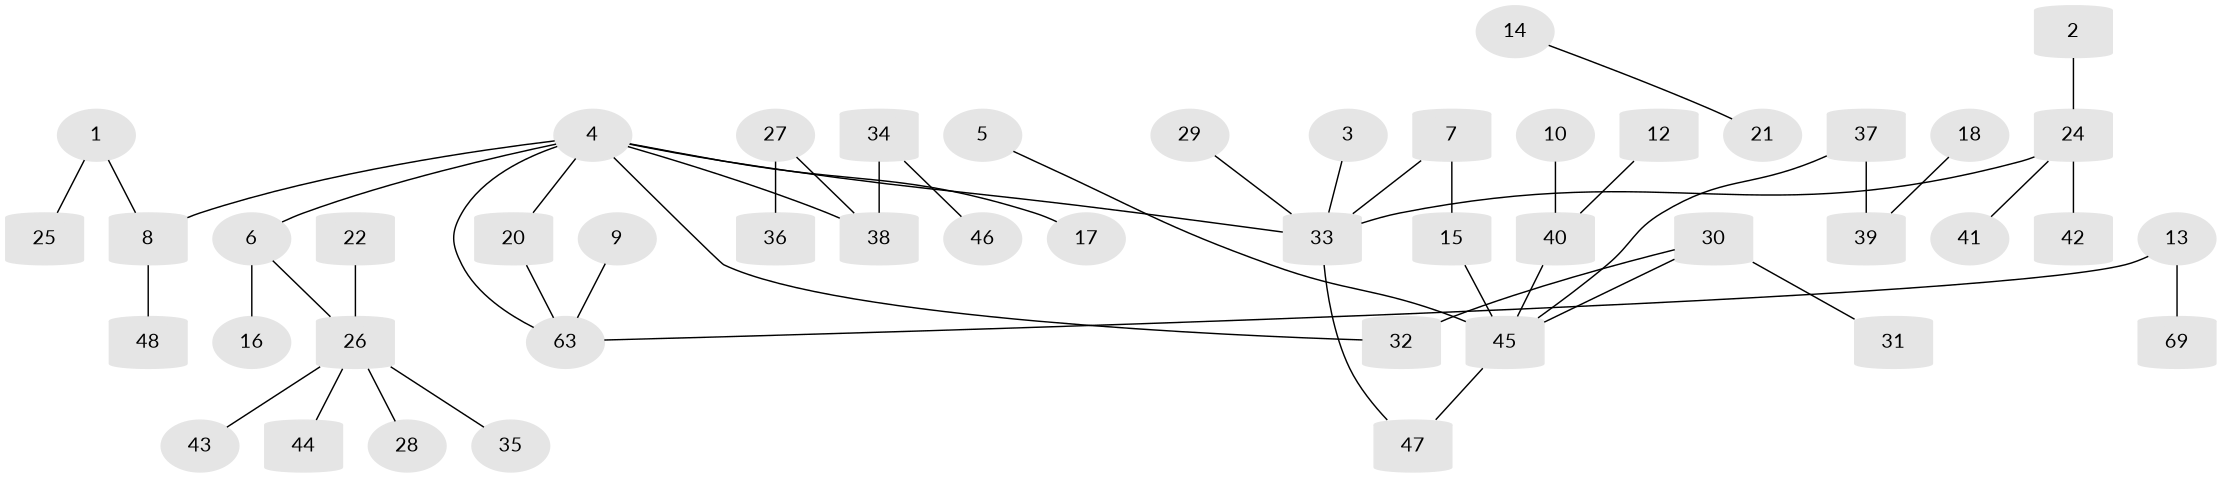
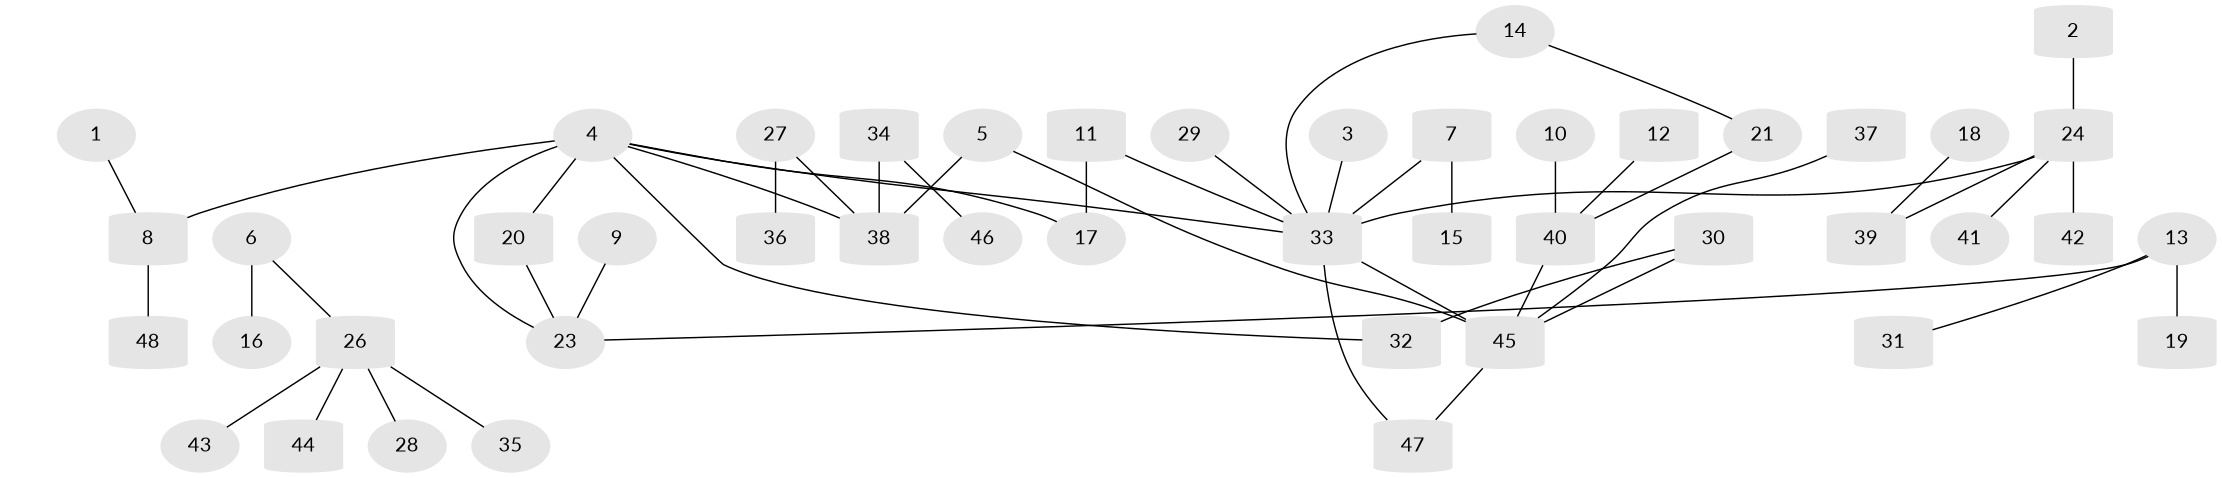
none -> (1329, 78)
none -> (1086, 135)
(417, 177) -> none
none -> (939, 180)
(1866, 181) -> (1970, 187)
none -> (1667, 183)
(45, 239) -> none
(355, 239) -> none
(1793, 285) -> (2041, 296)
(1479, 291) -> (1414, 291)
(565, 342) -> (565, 342)
(2177, 342) -> (2177, 342)
